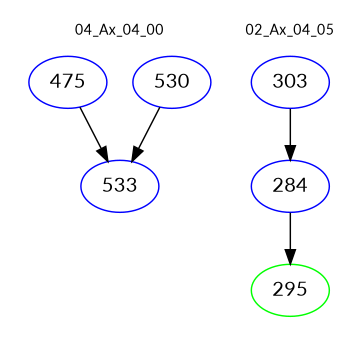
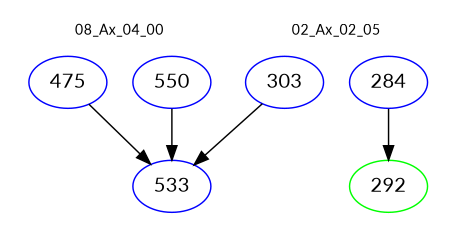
(120, 31) -> (120, 31)
(290, 31) -> (337, 31)
(172, 82) -> (172, 82)
(290, 127) -> (244, 120)
(290, 290) -> (389, 186)
